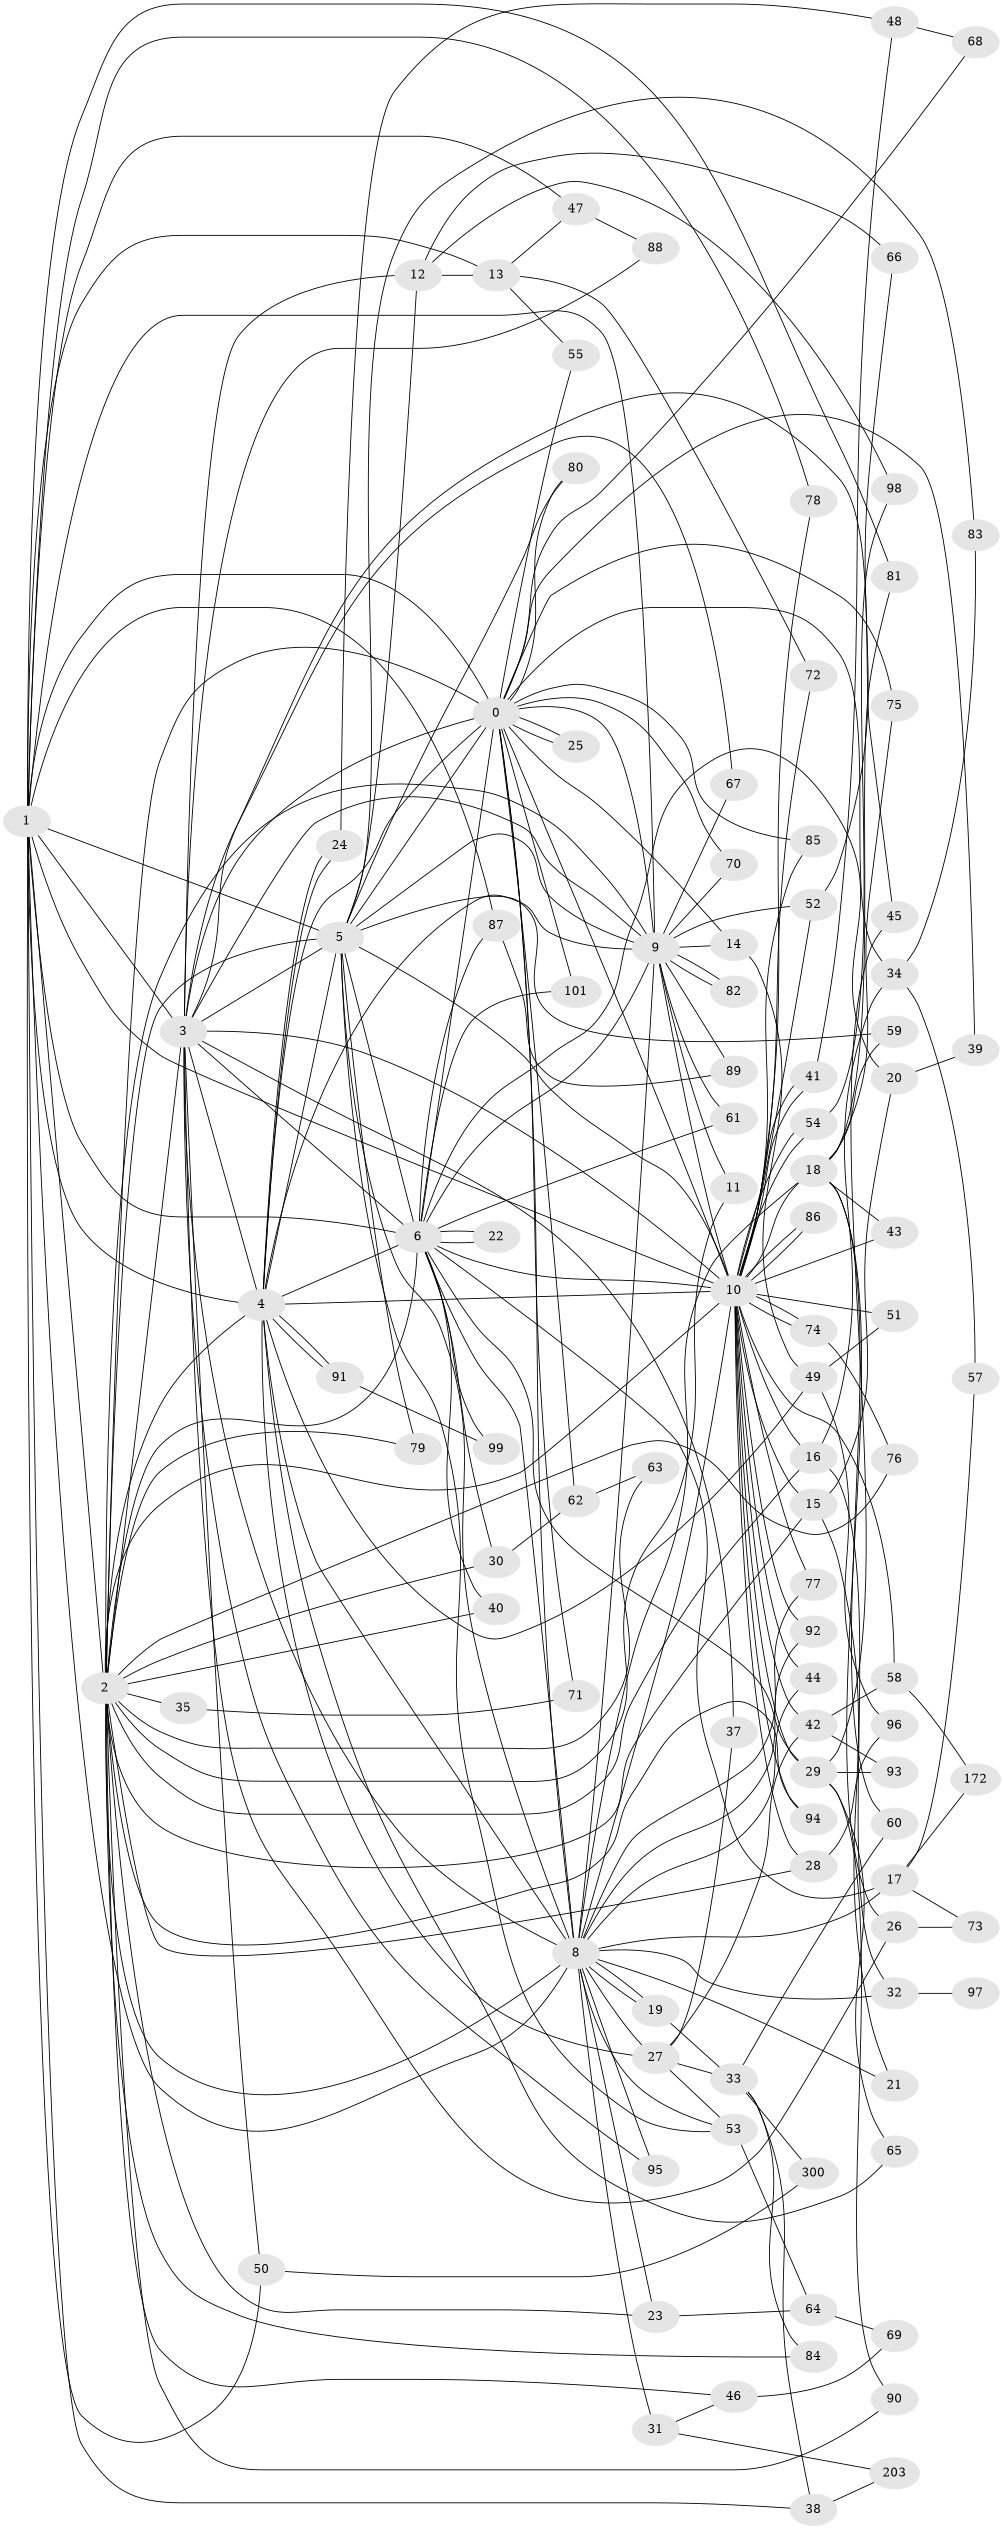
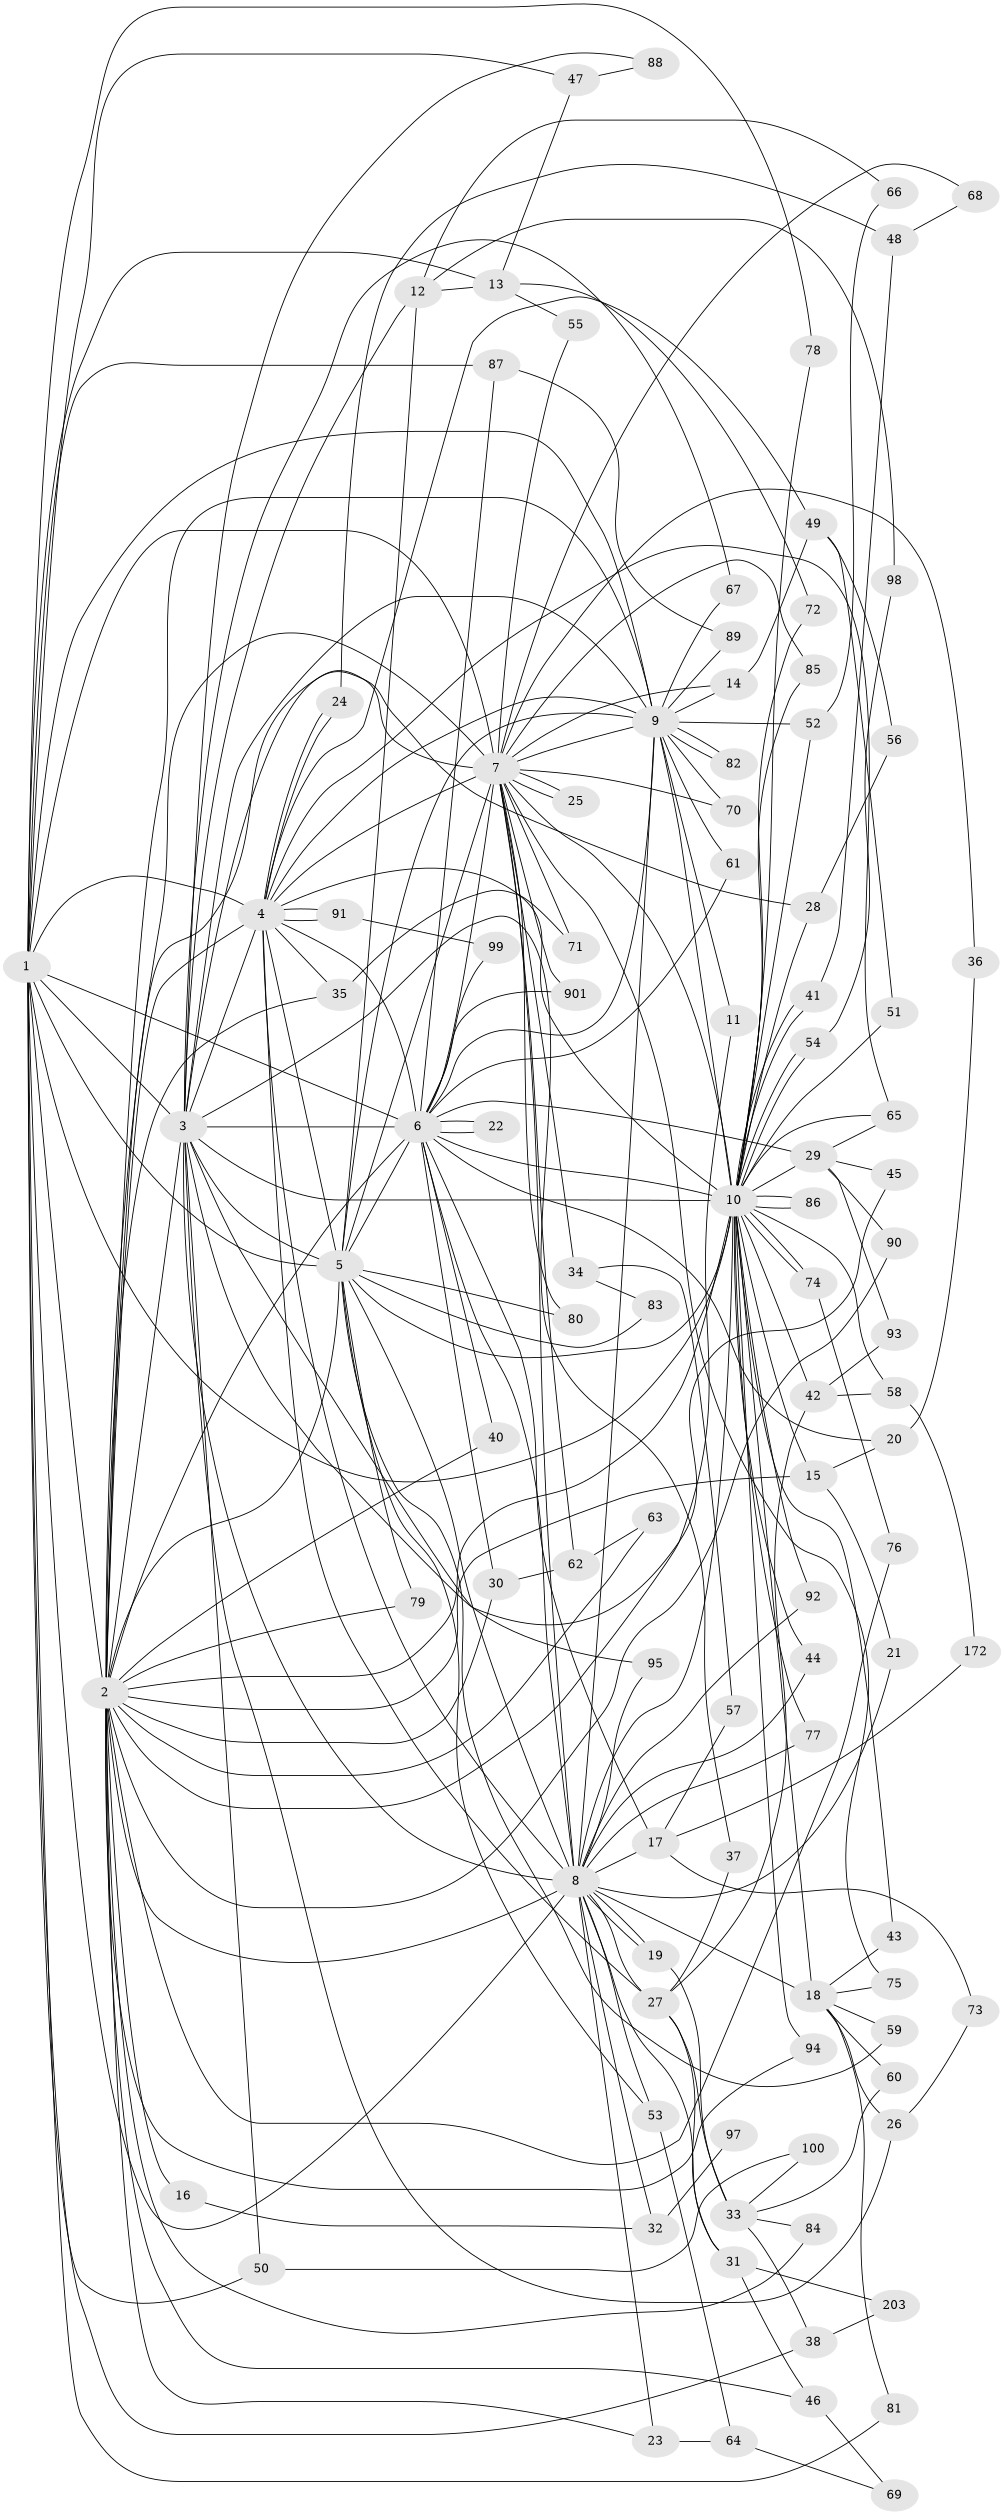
(496, 714) -> (496, 769)
none -> (301, 955)
(576, 992) -> (576, 995)
(976, 1050) -> (976, 963)
(846, 1179) -> none
(764, 1378) -> (795, 1130)
(895, 1726) -> (895, 741)
(695, 2094) -> (694, 2121)
(814, 2173) -> (814, 2149)
